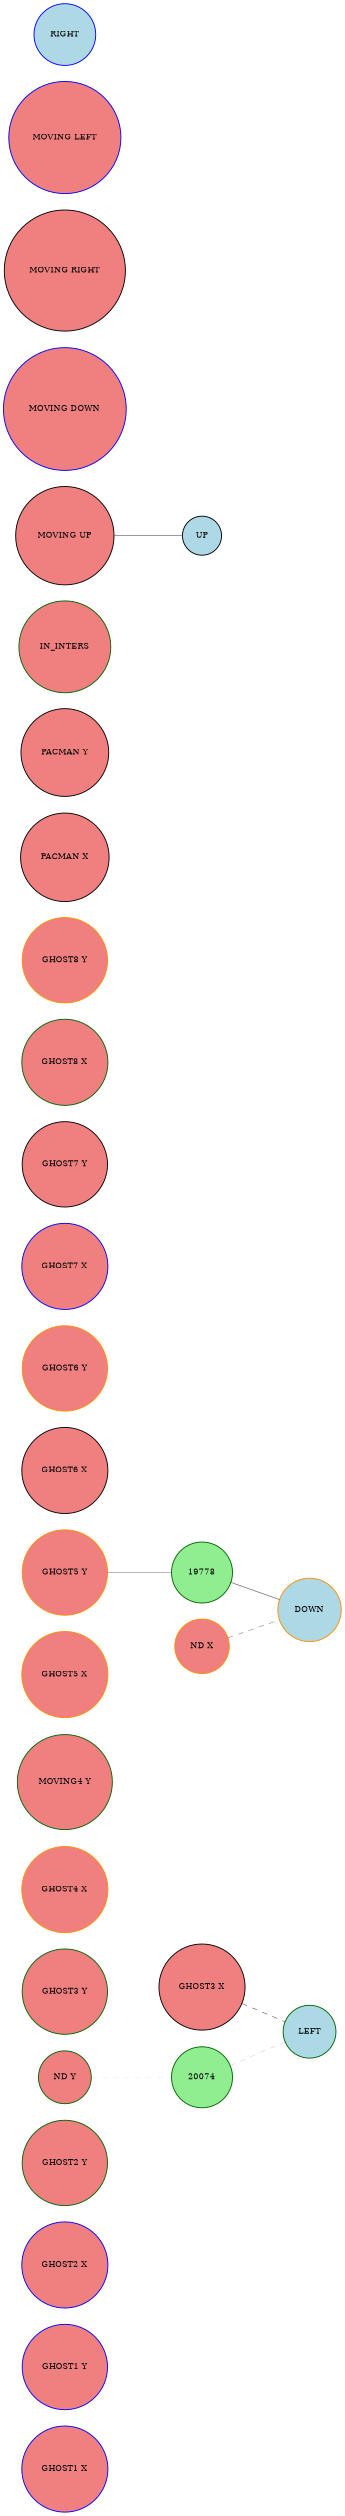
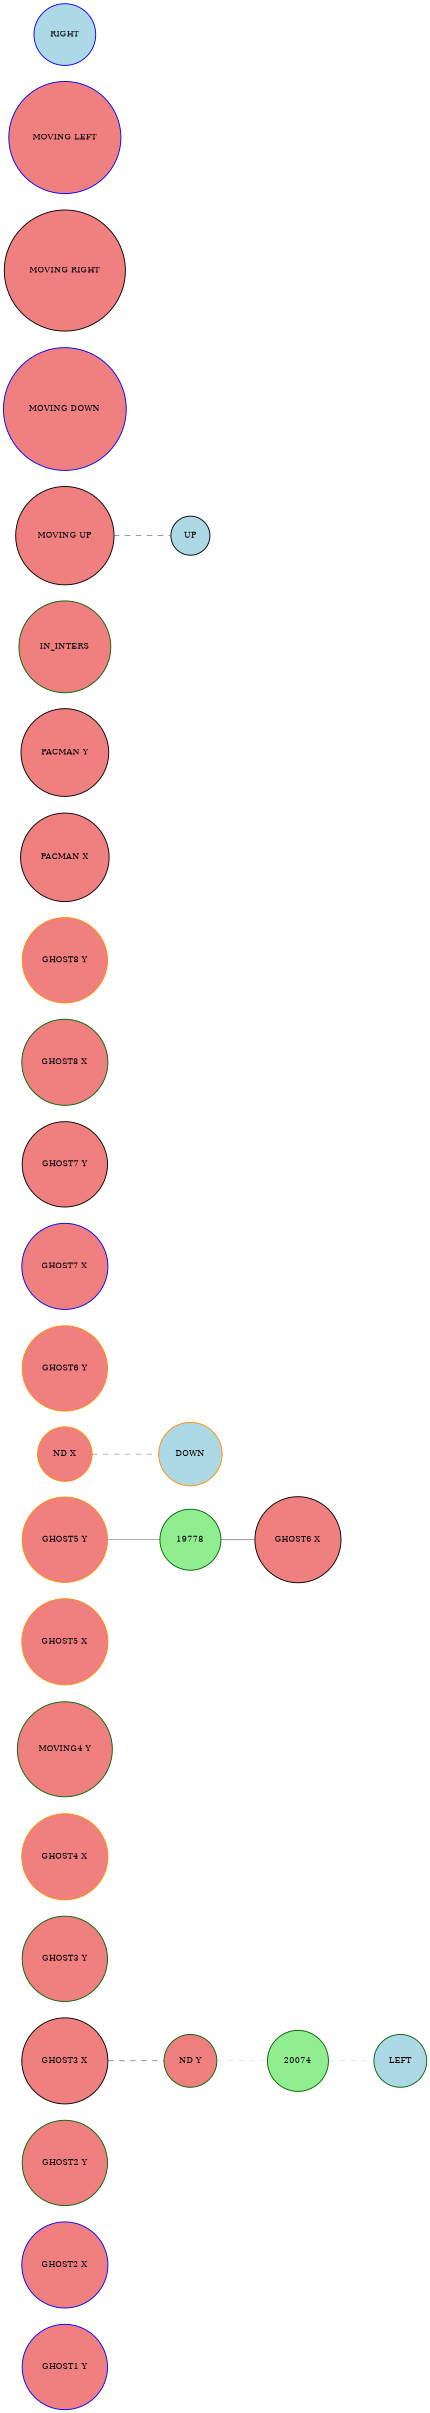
(148, 536) -> (142, 536)
(255, 1591) -> (238, 1540)
(264, 2013) -> (136, 2061)
(65, 2469) -> none
